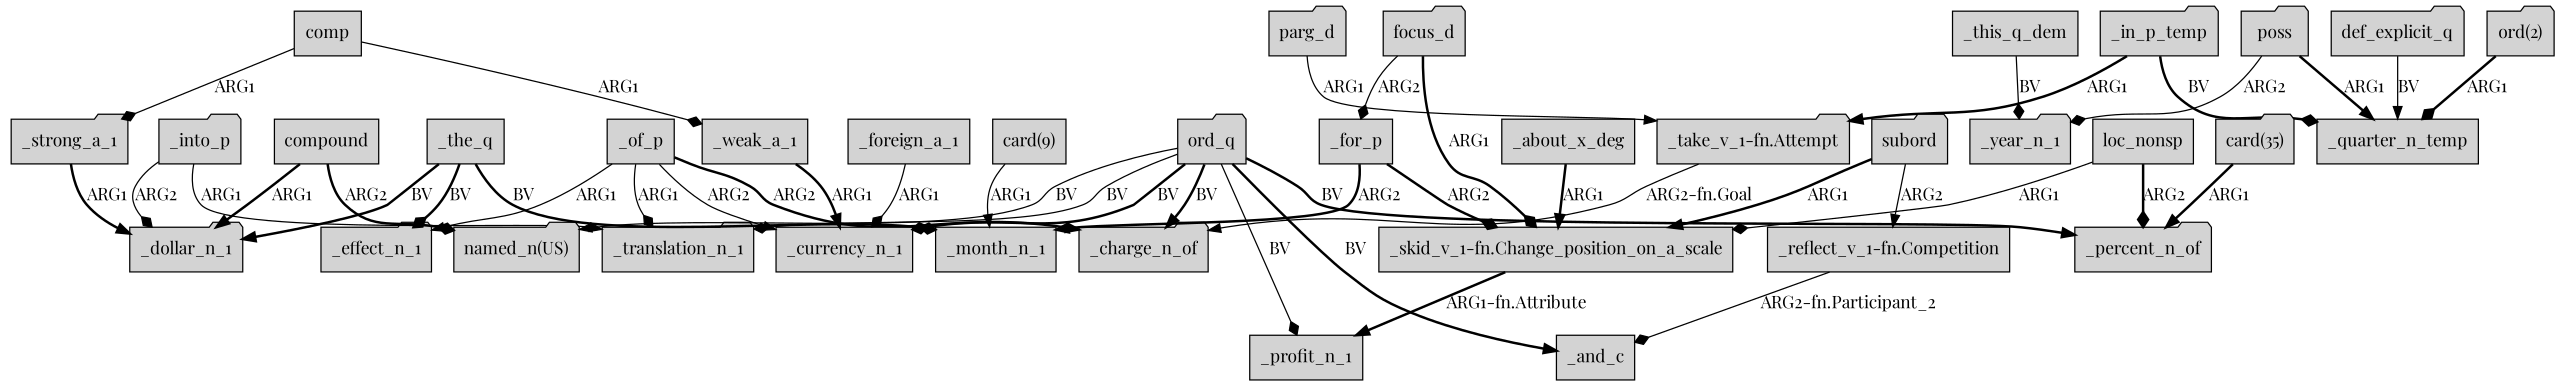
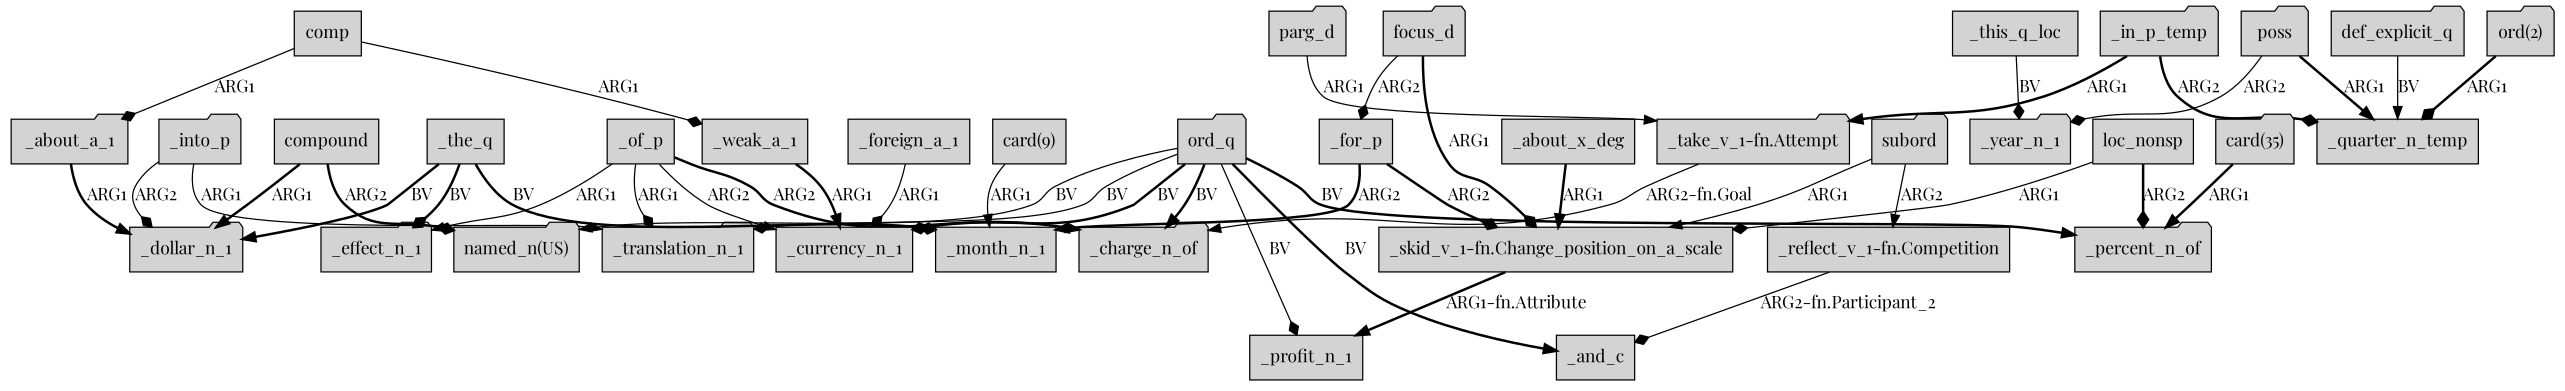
(2015, 34) -> (2015, 34)
(2199, 88) -> (2199, 88)
(70, 142) -> (70, 142)
(1779, 198) -> (1779, 198)
